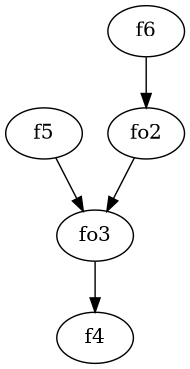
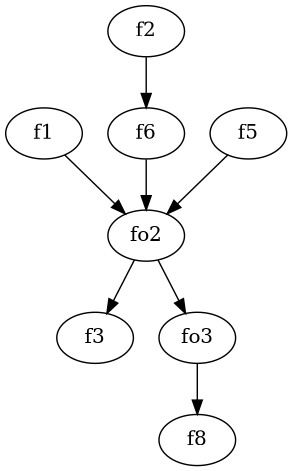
none -> (146, 31)
none -> (44, 133)
(66, 178) -> (203, 179)
(95, 338) -> (197, 440)
none -> (95, 338)
